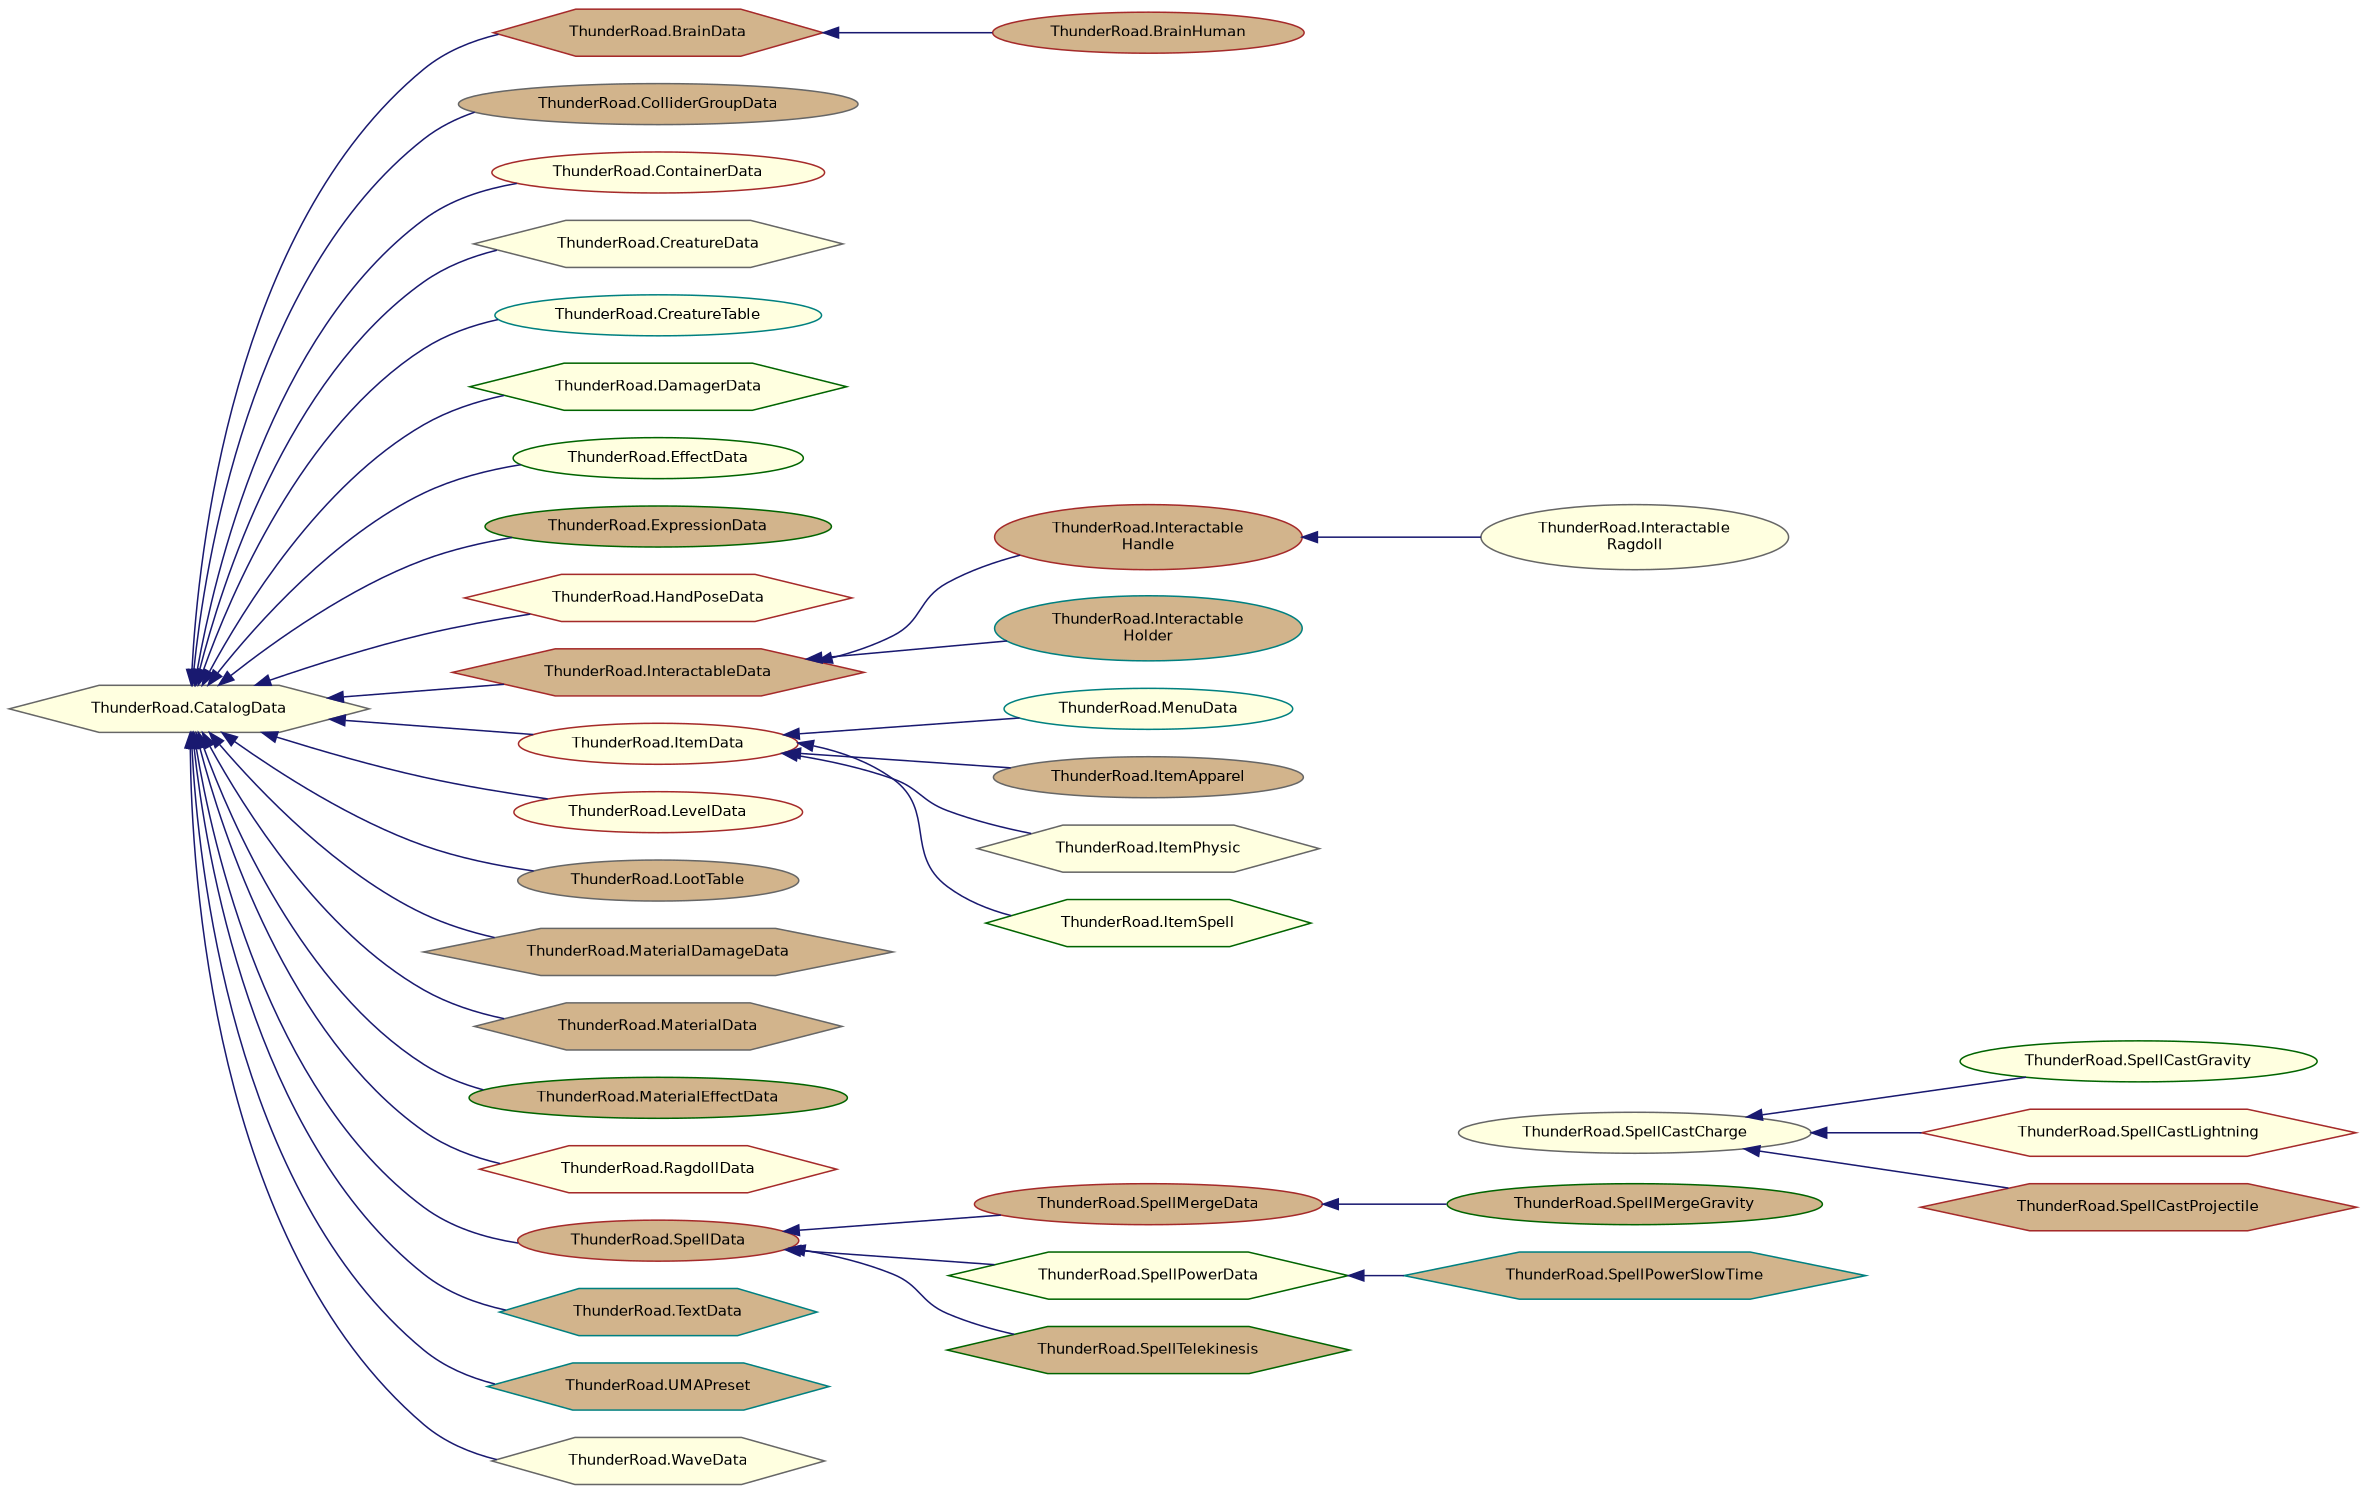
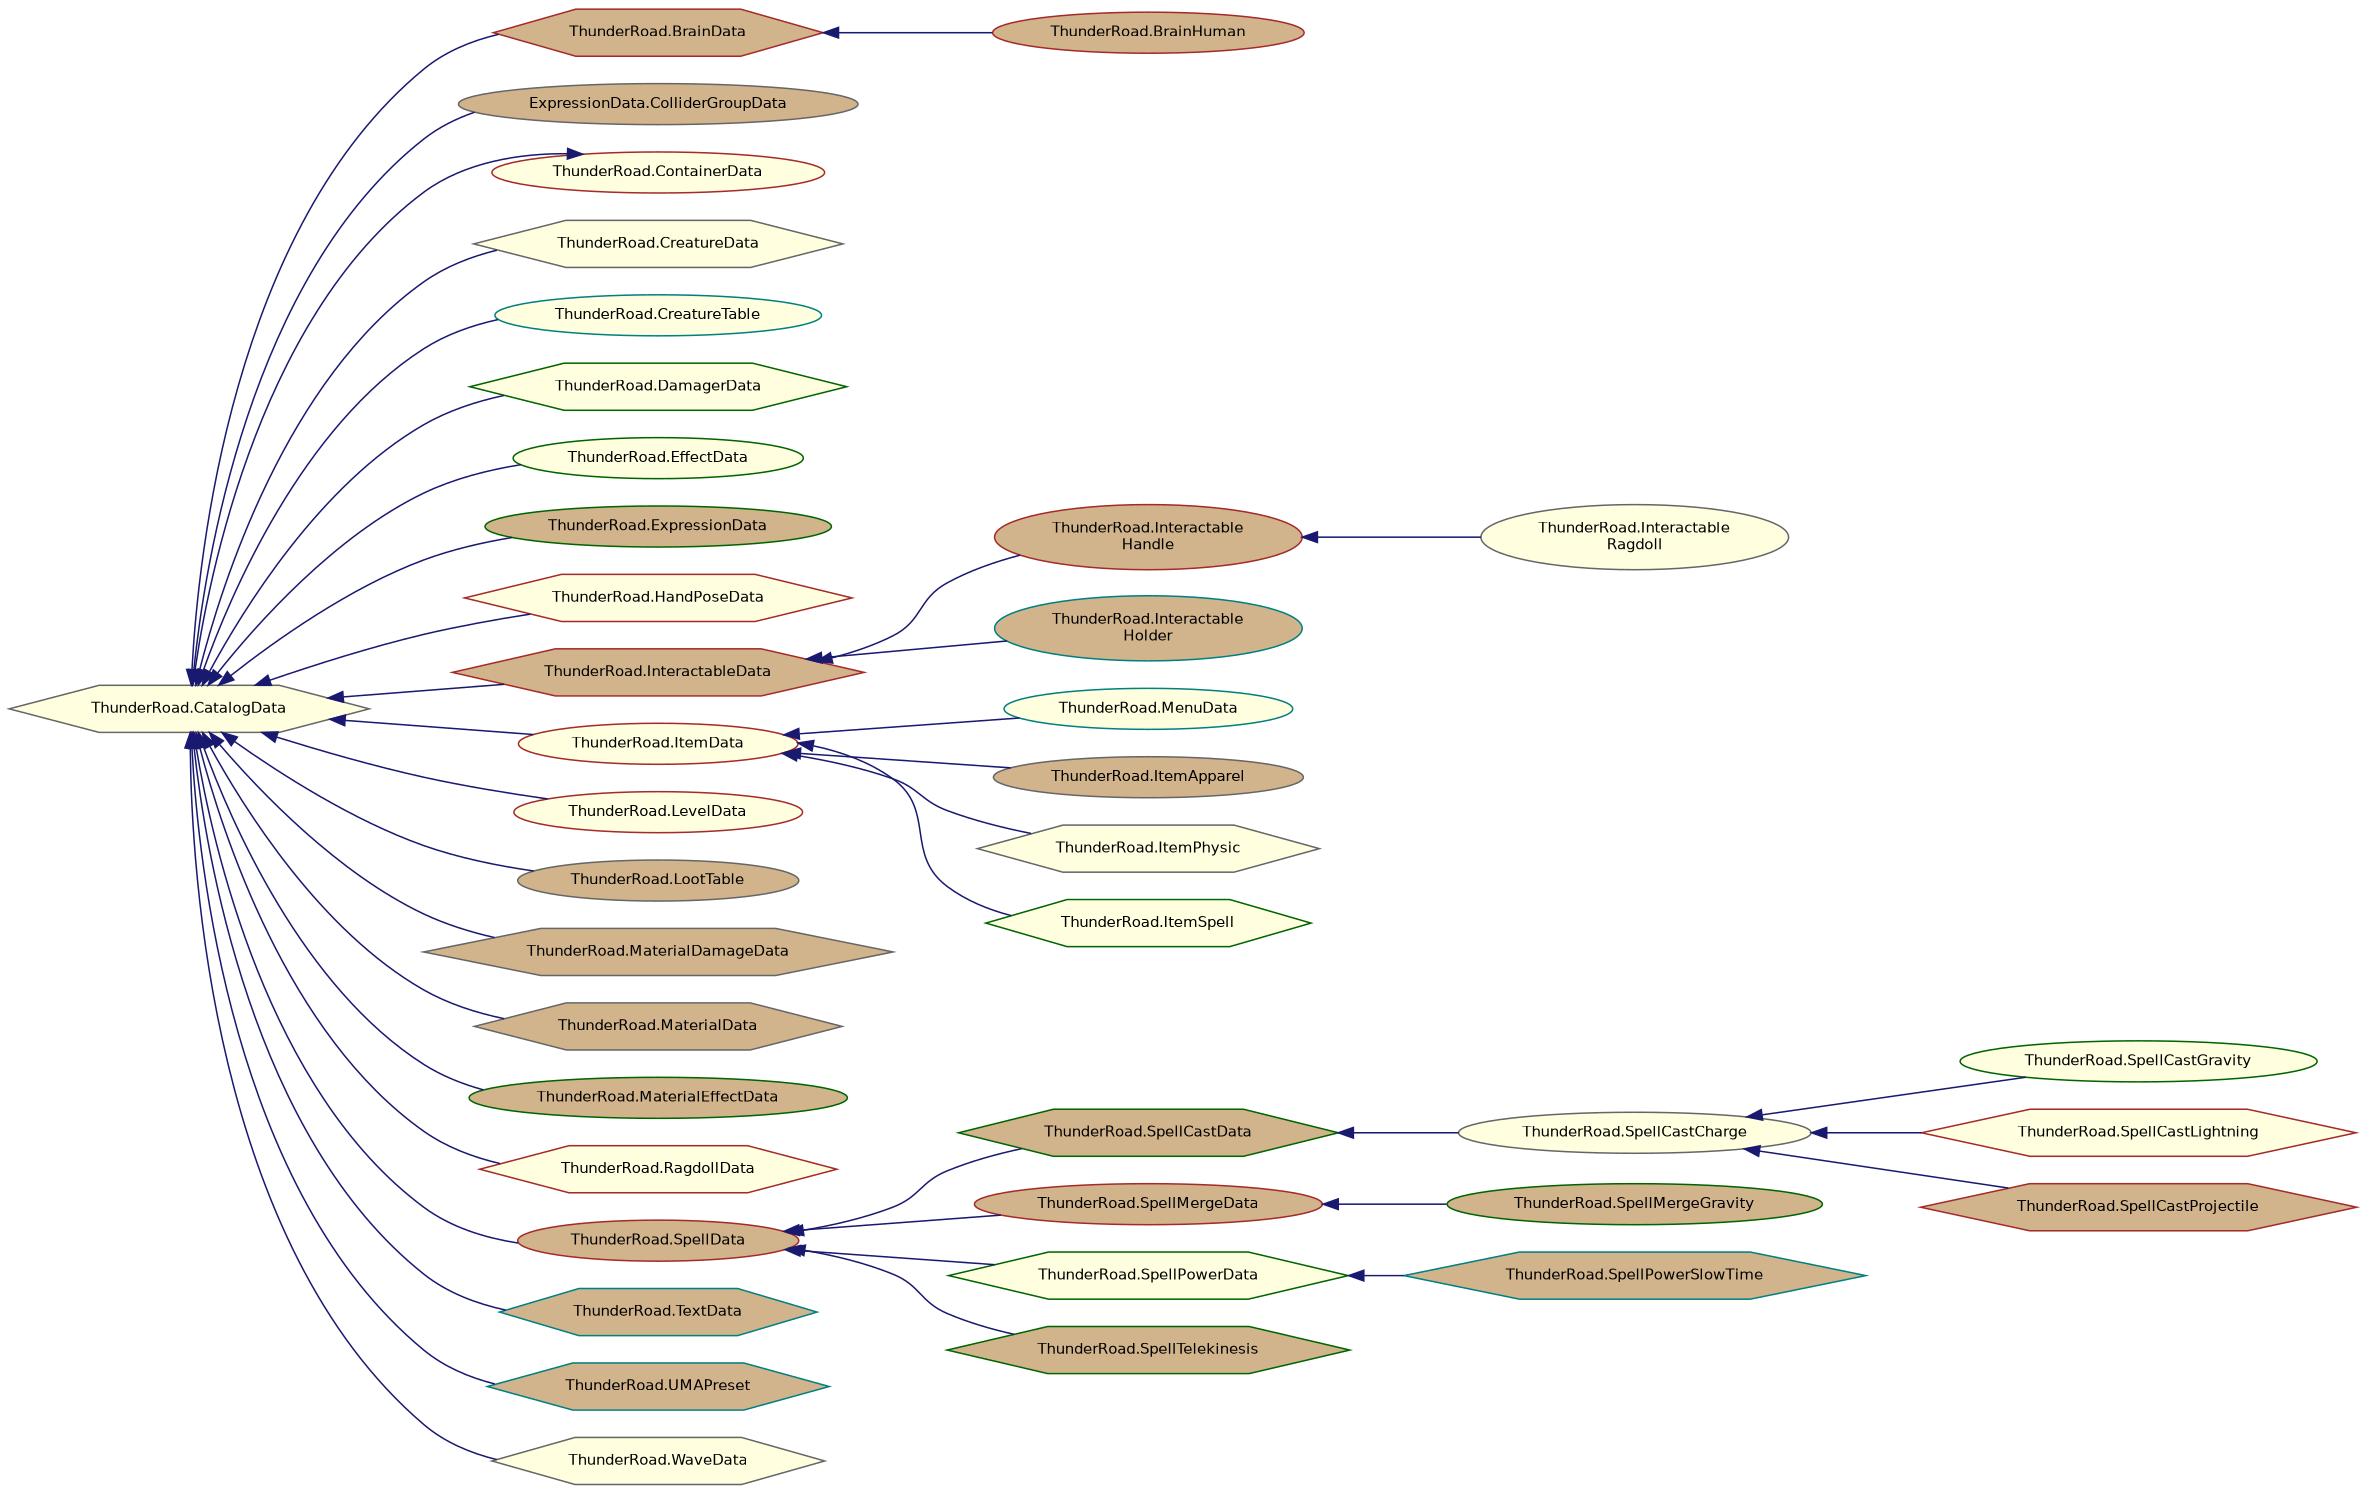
(658, 104) -> (658, 104)
(294, 379) -> (297, 349)
none -> (1148, 1133)
